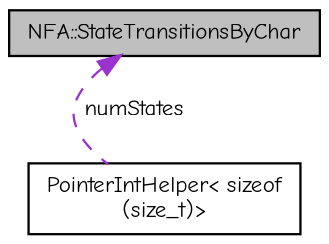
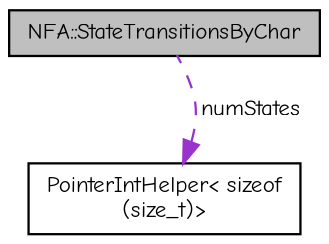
(74, 118) -> (194, 97)
